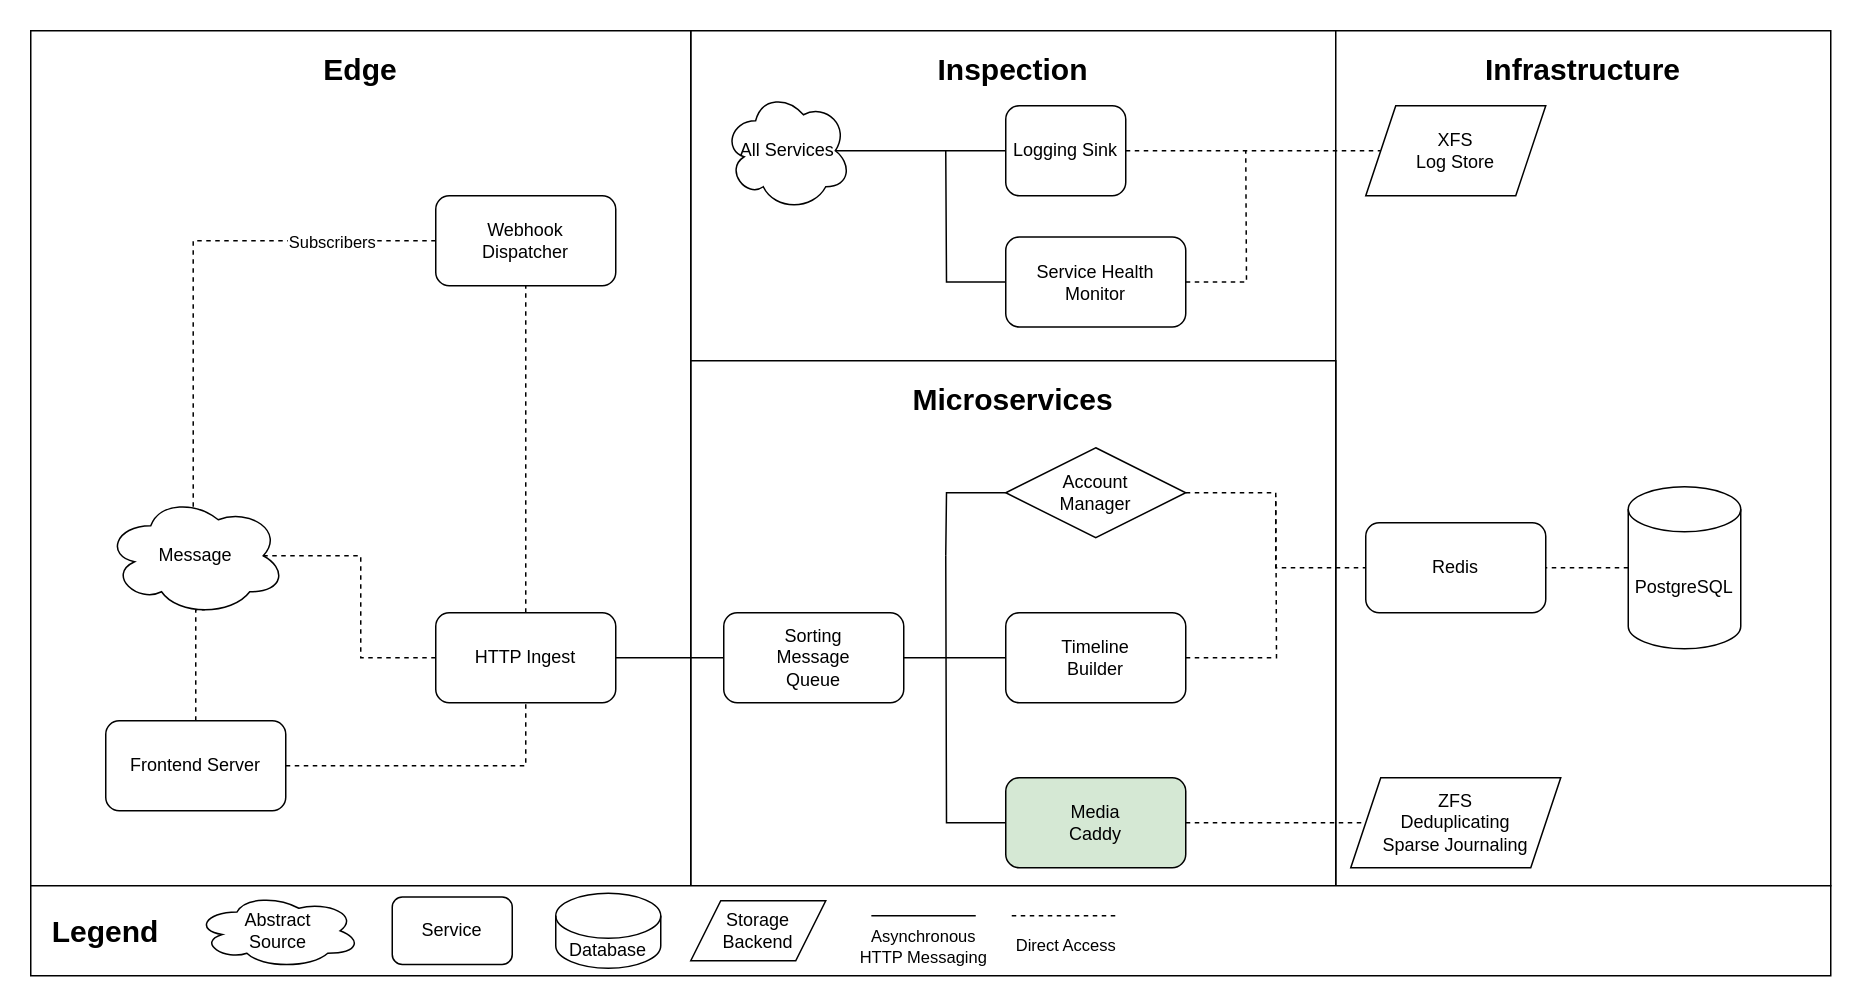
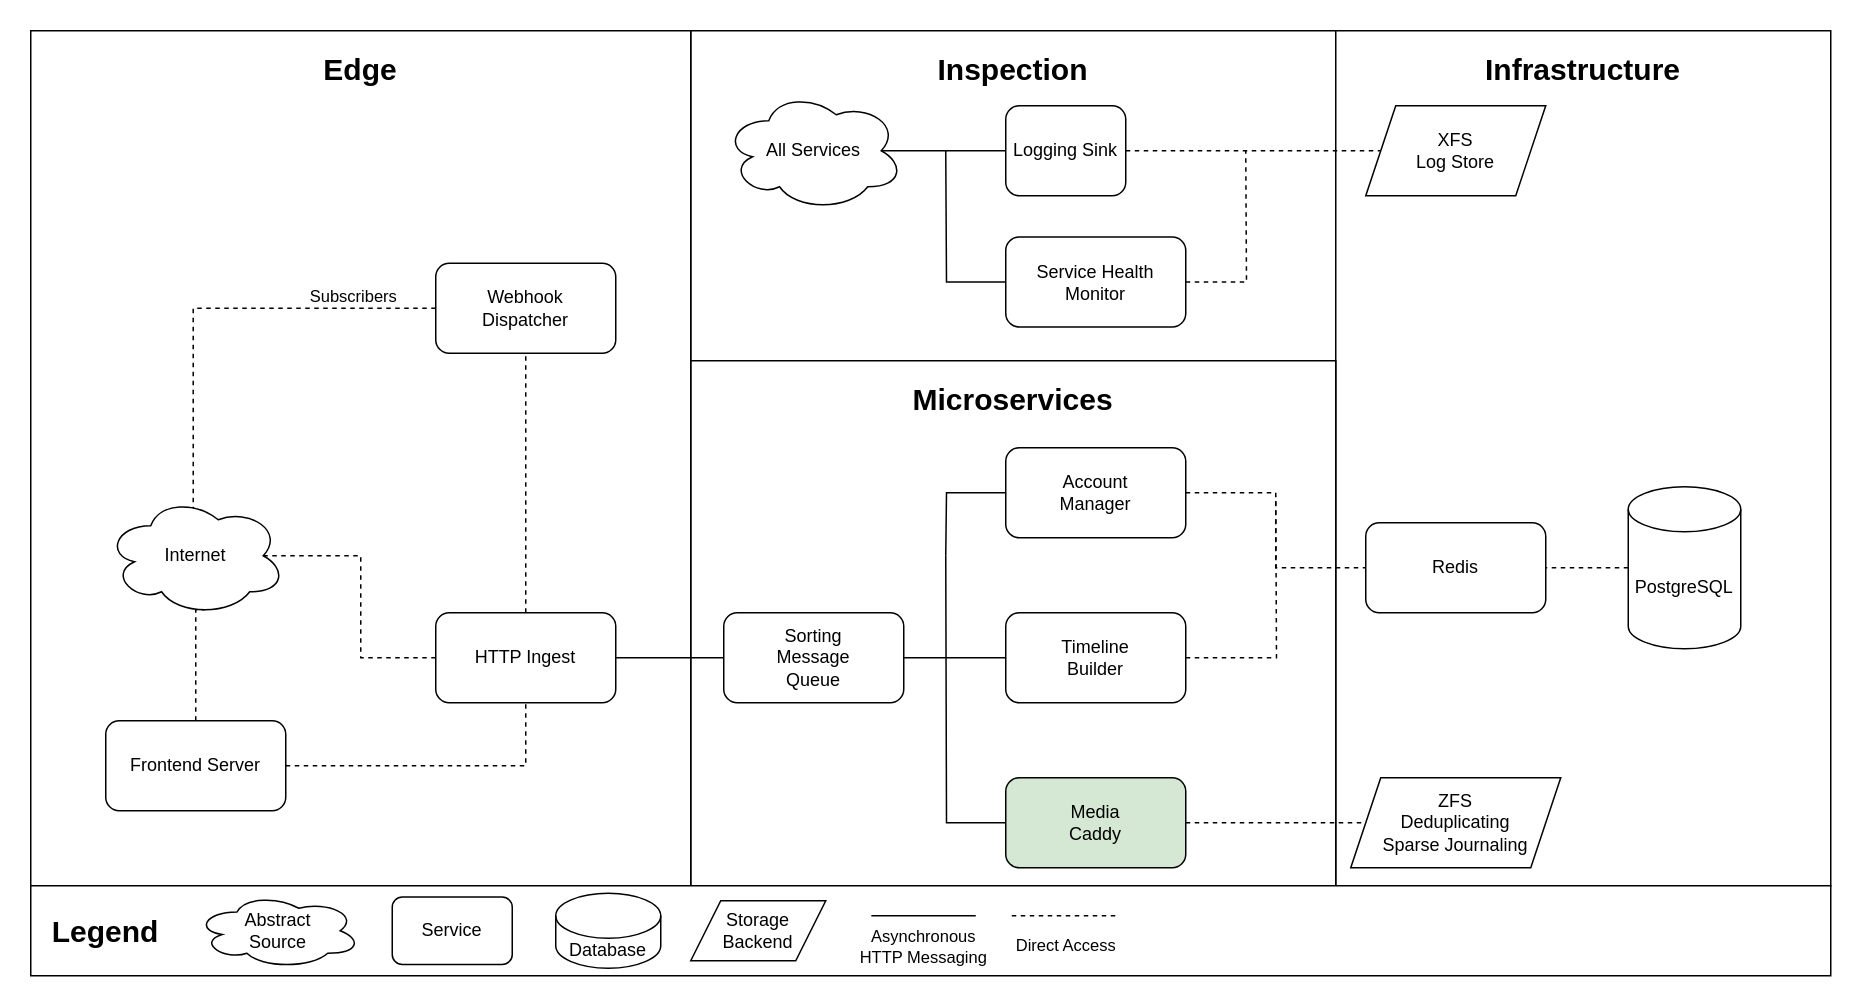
(788, 151) -> (814, 151)
(526, 241) -> (526, 308)
(1096, 493) -> (1096, 493)
(196, 556) -> (196, 556)
